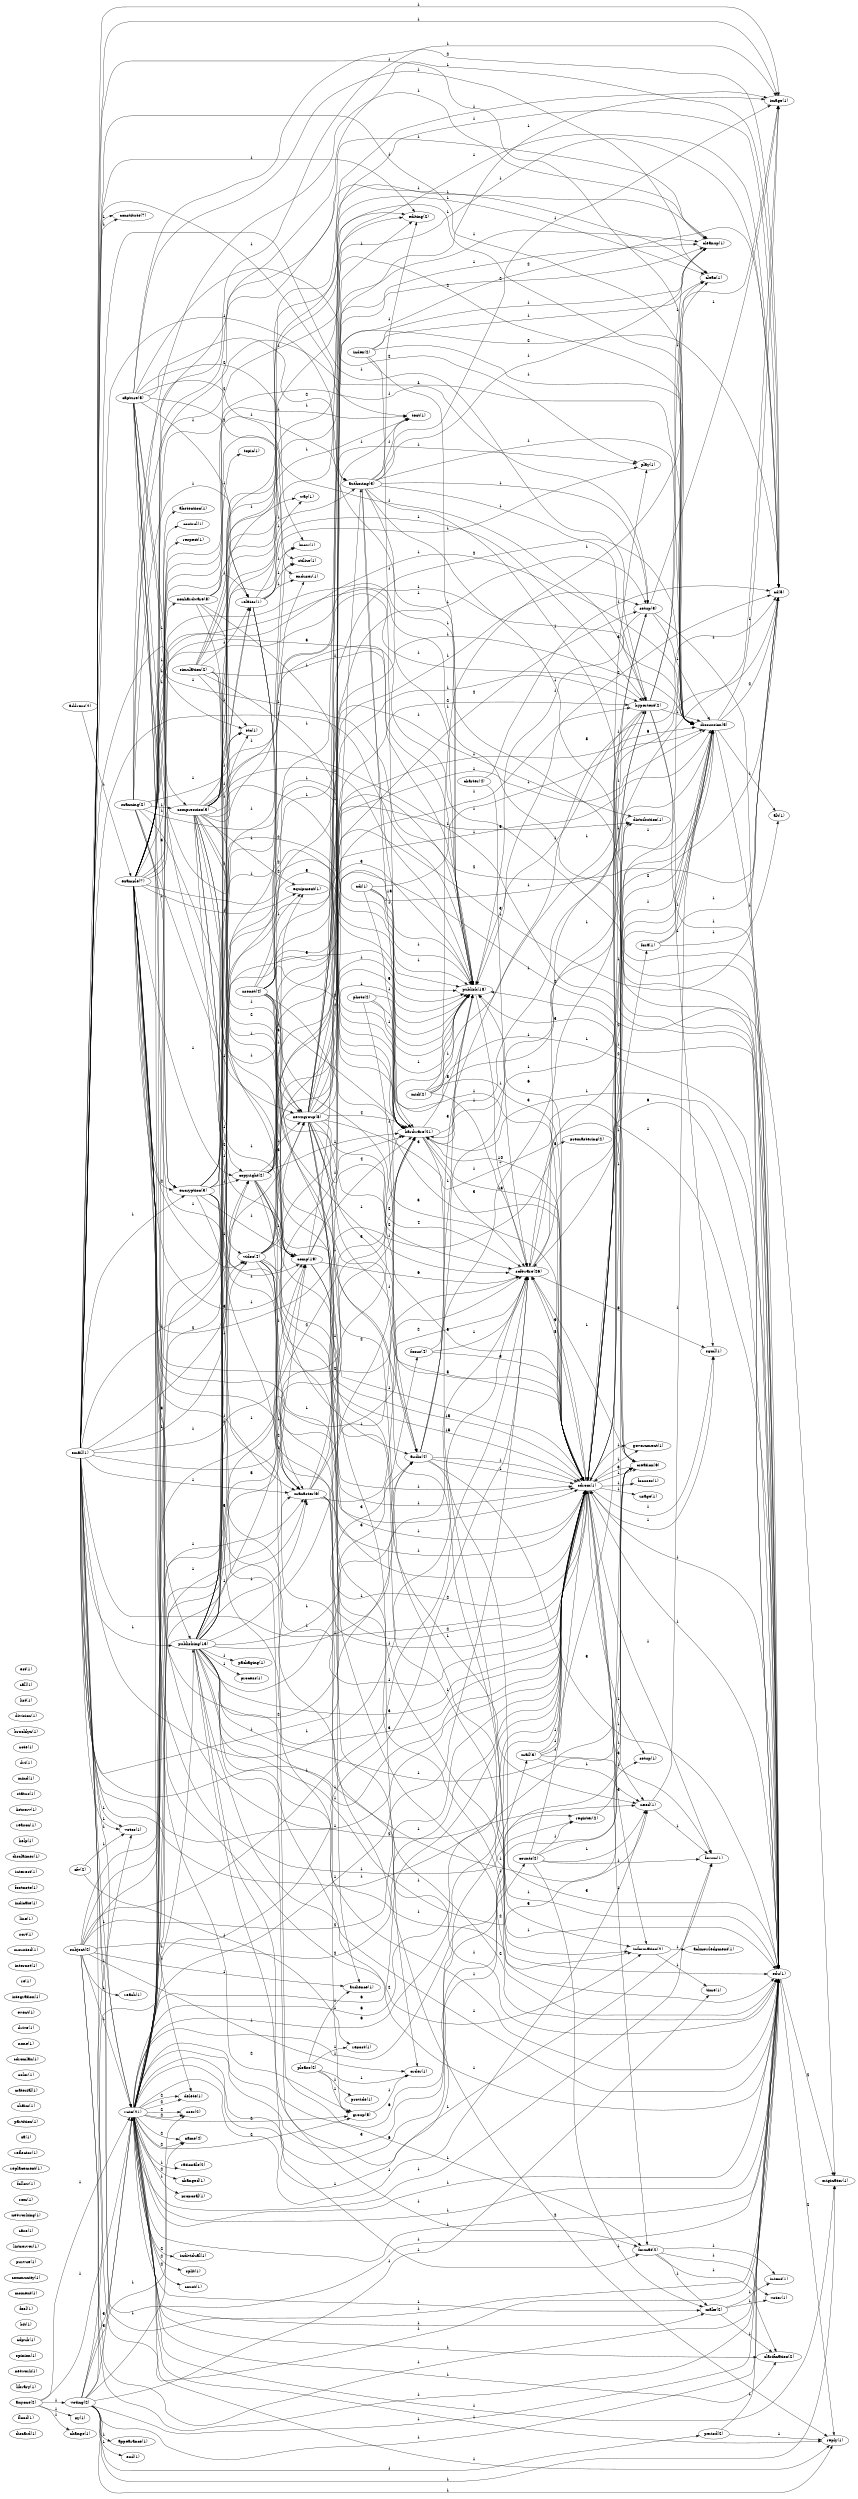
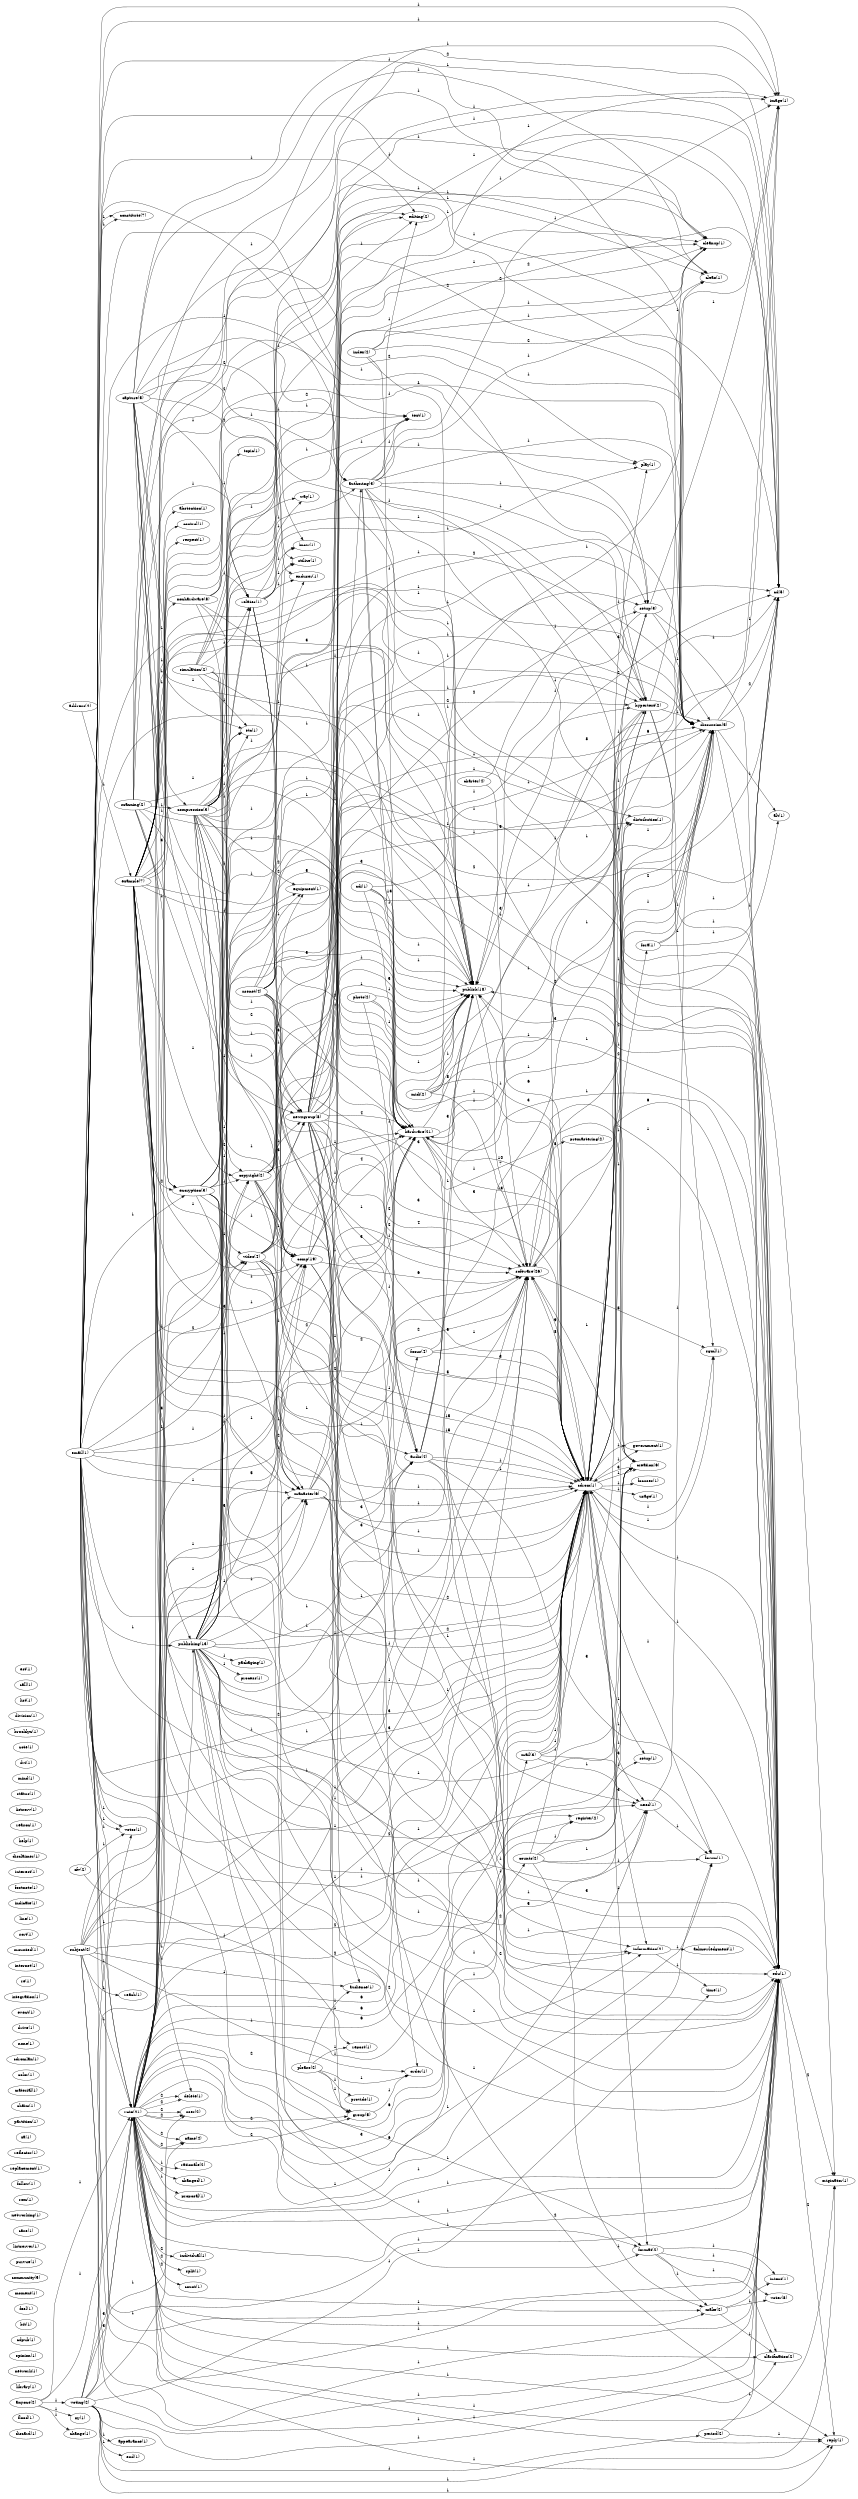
(677, 394) -> none
(26, 2278) -> (26, 2278)
(779, 2298) -> (779, 2298)
